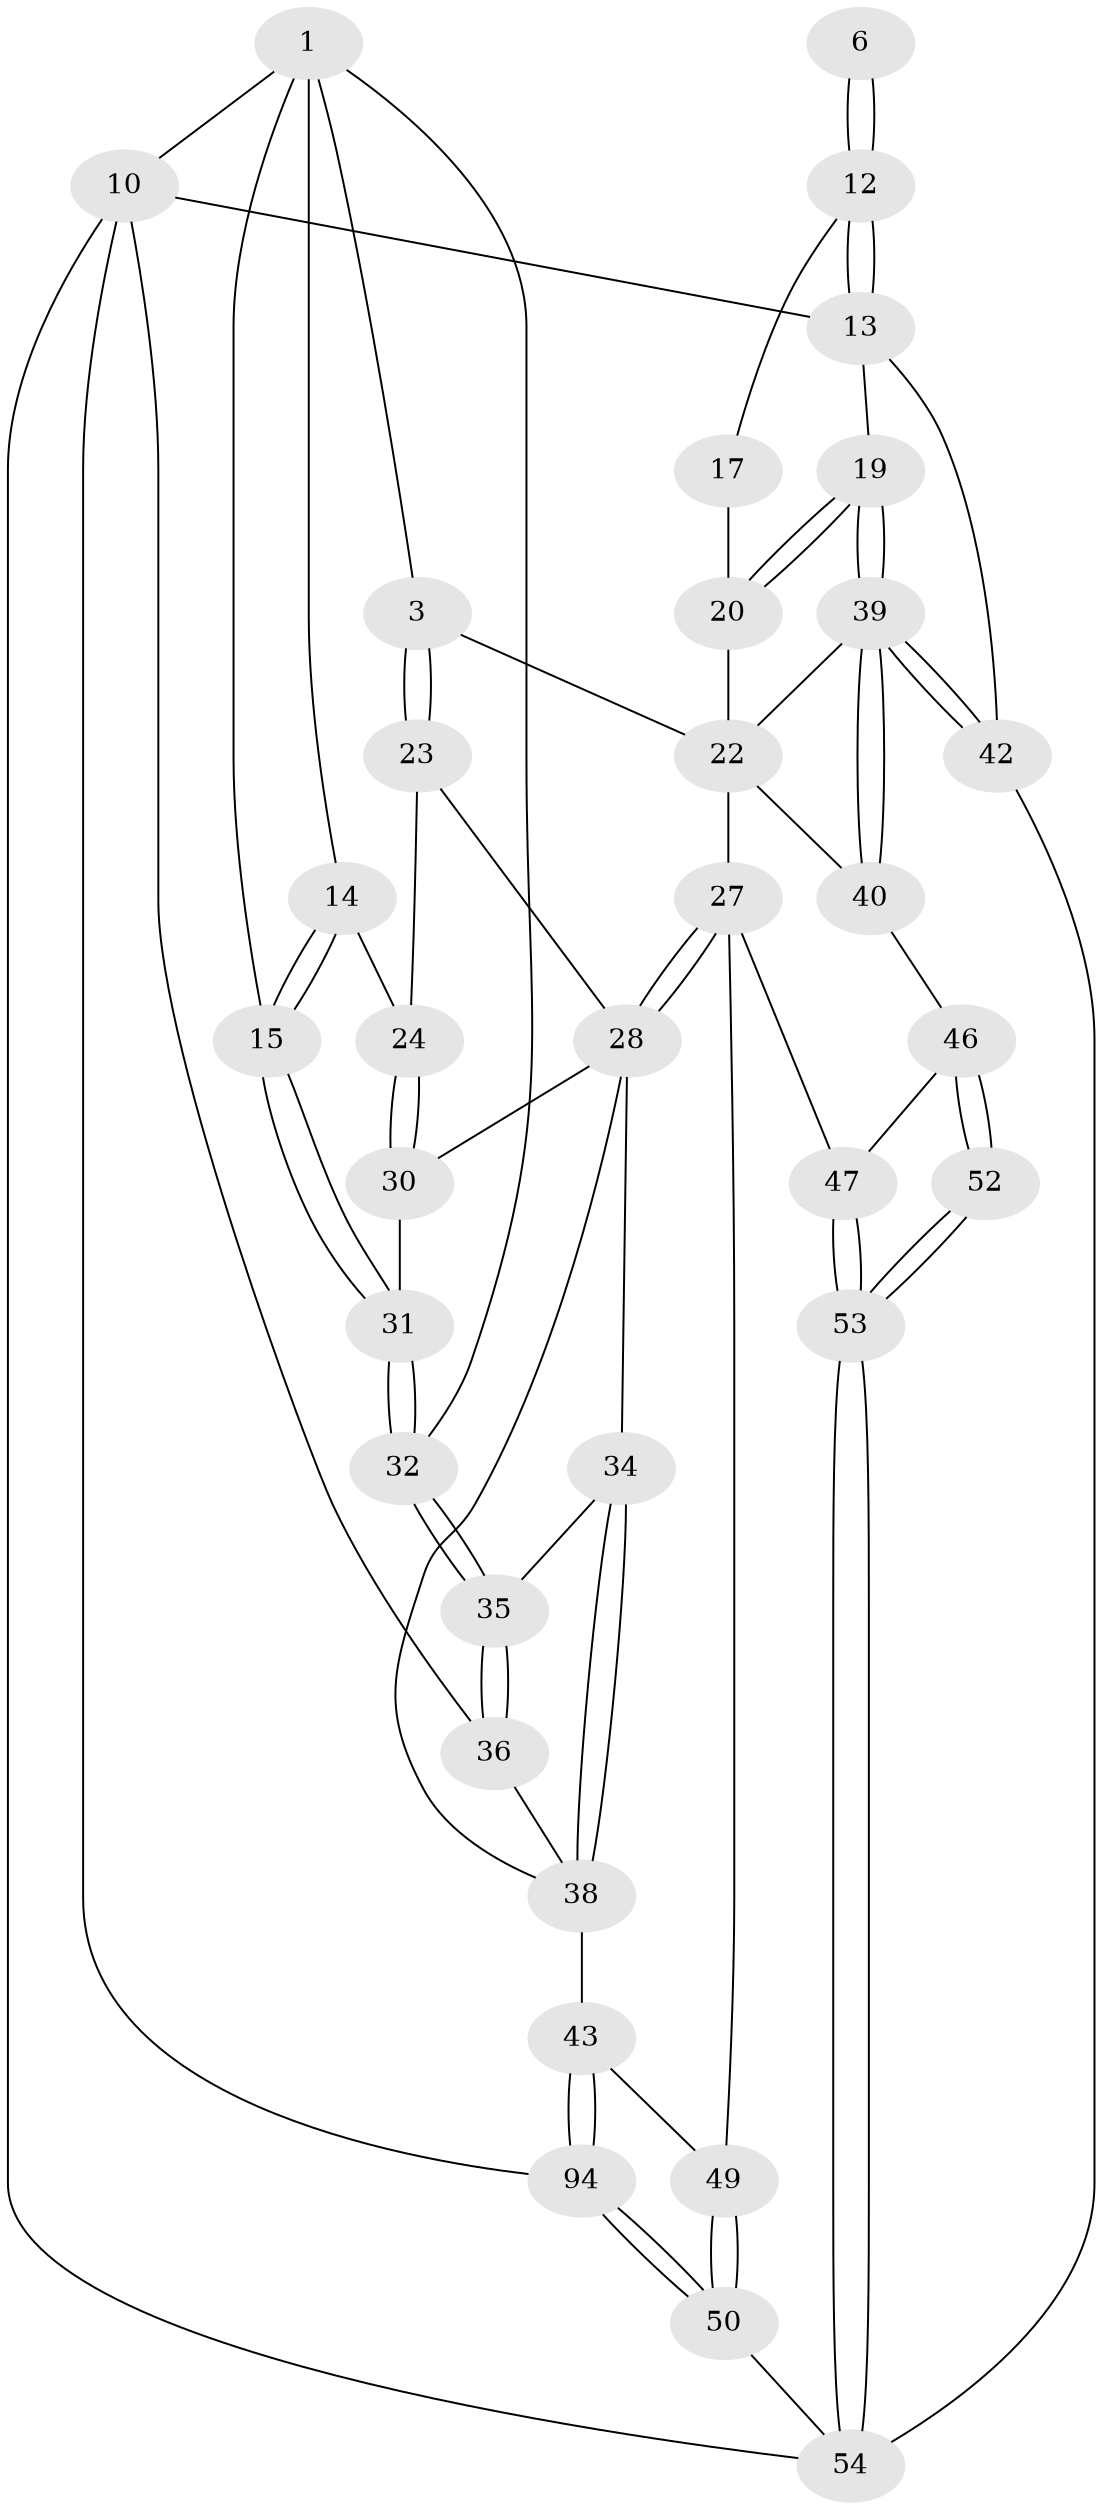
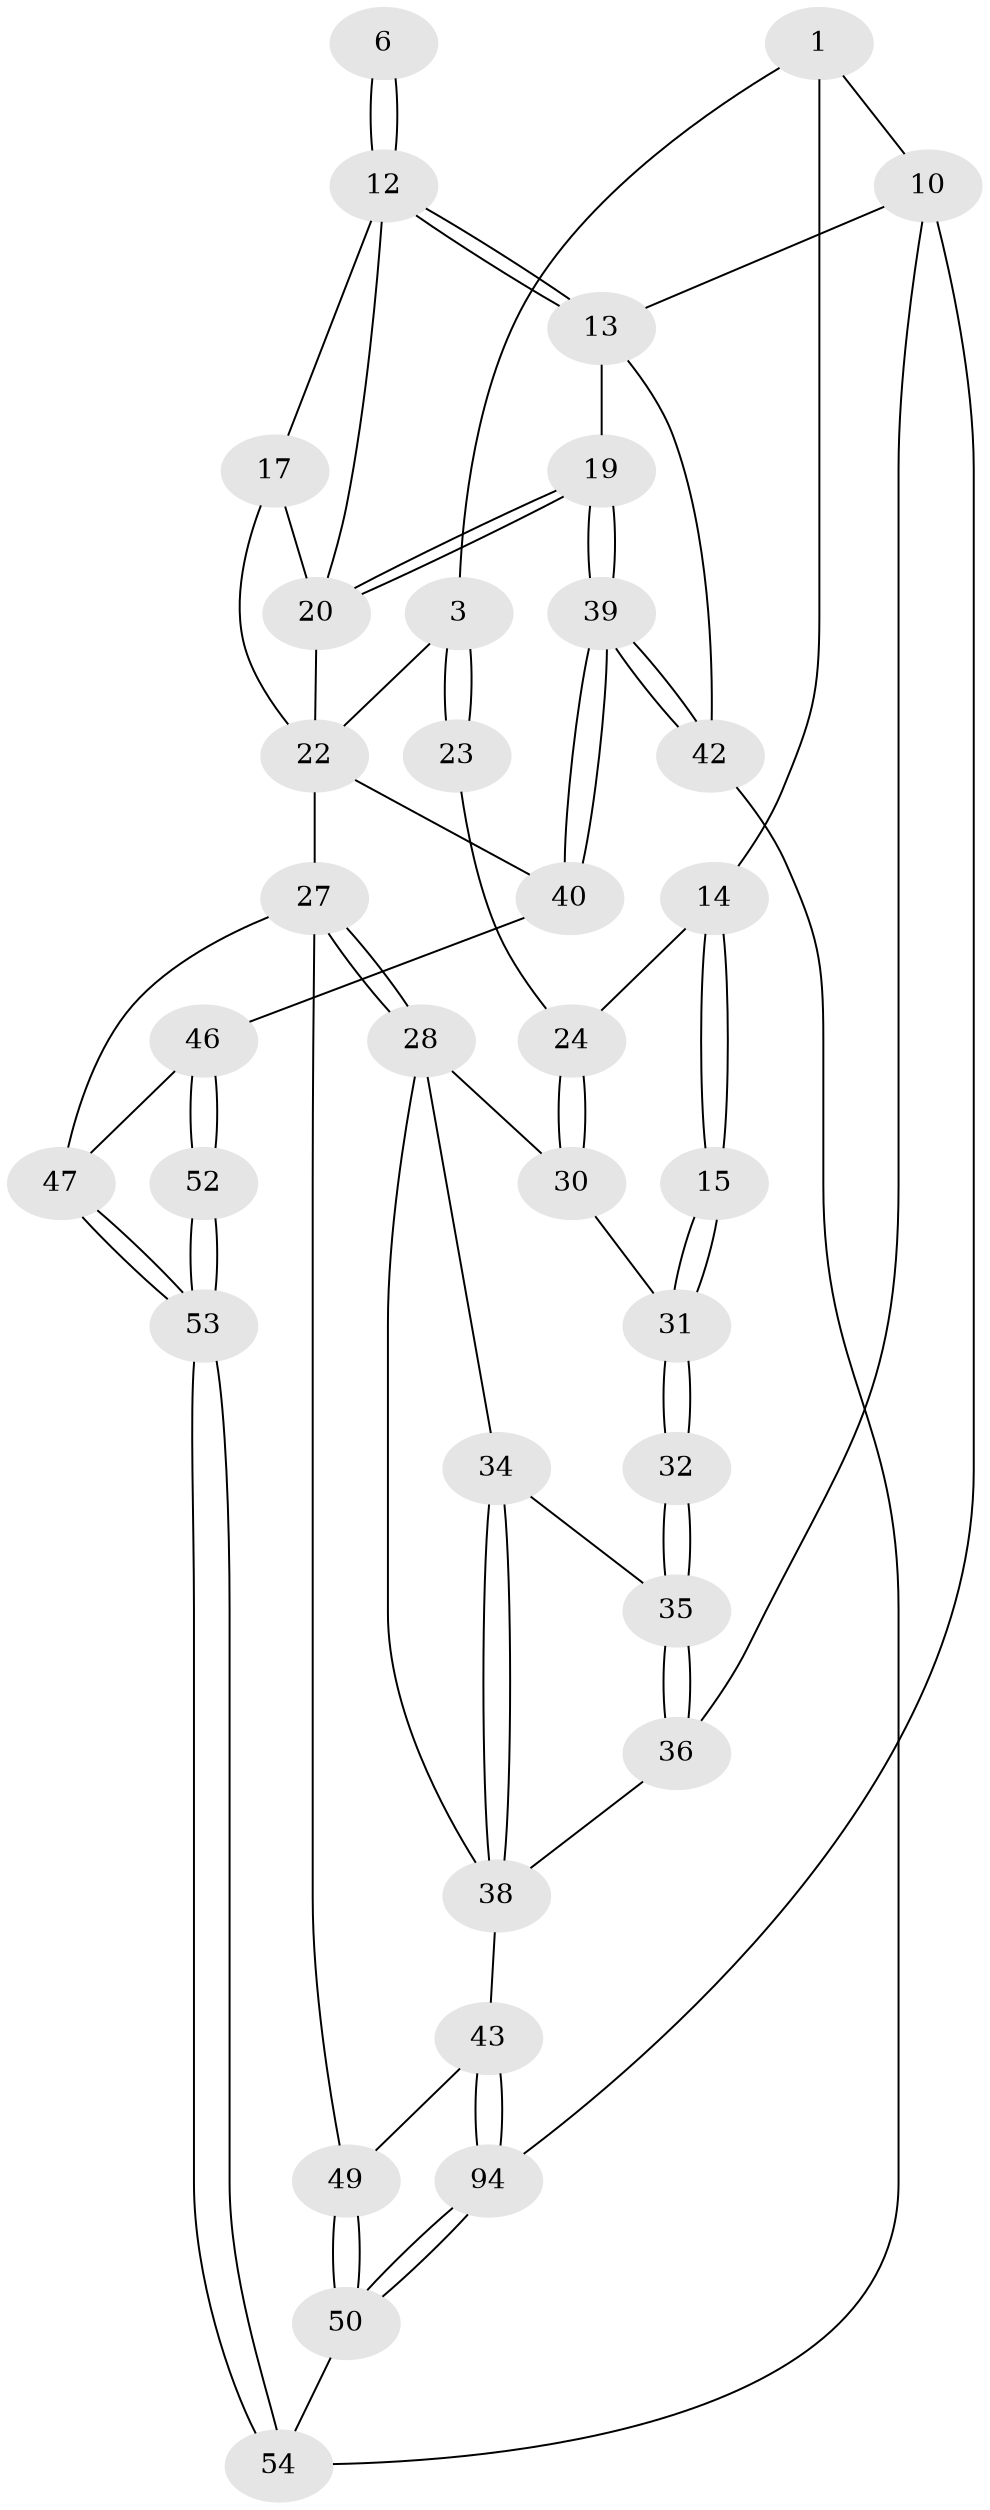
none -> (363, 401)
(234, 539) -> none
(800, 685) -> (240, 620)
(526, 729) -> none
(514, 888) -> none
(8, 1624) -> none
